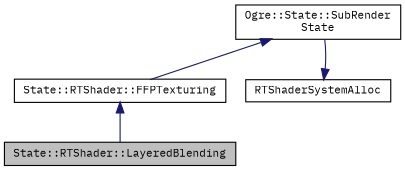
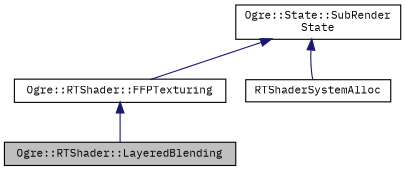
(326, 54) -> (311, 65)
(120, 91) -> (120, 91)
(120, 154) -> (120, 154)
